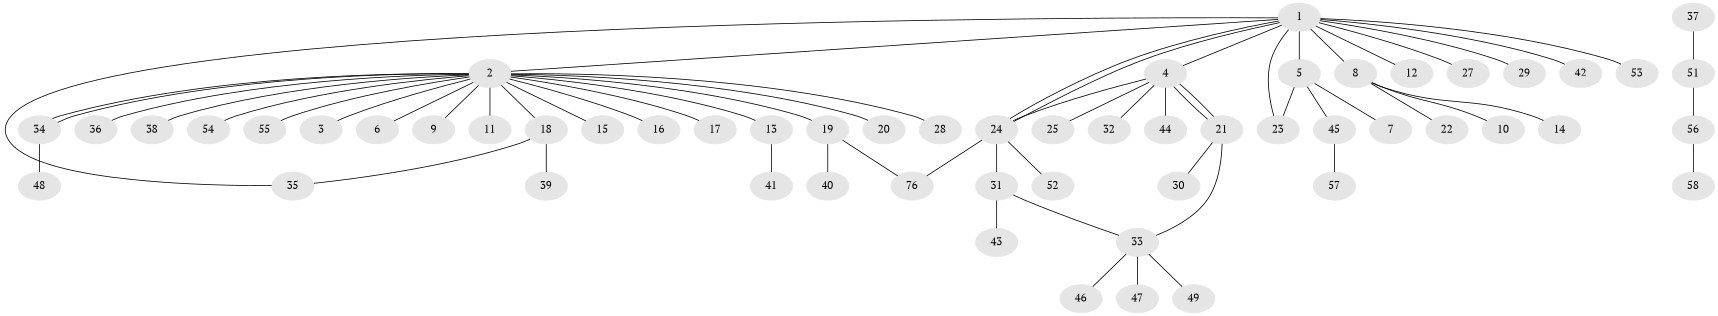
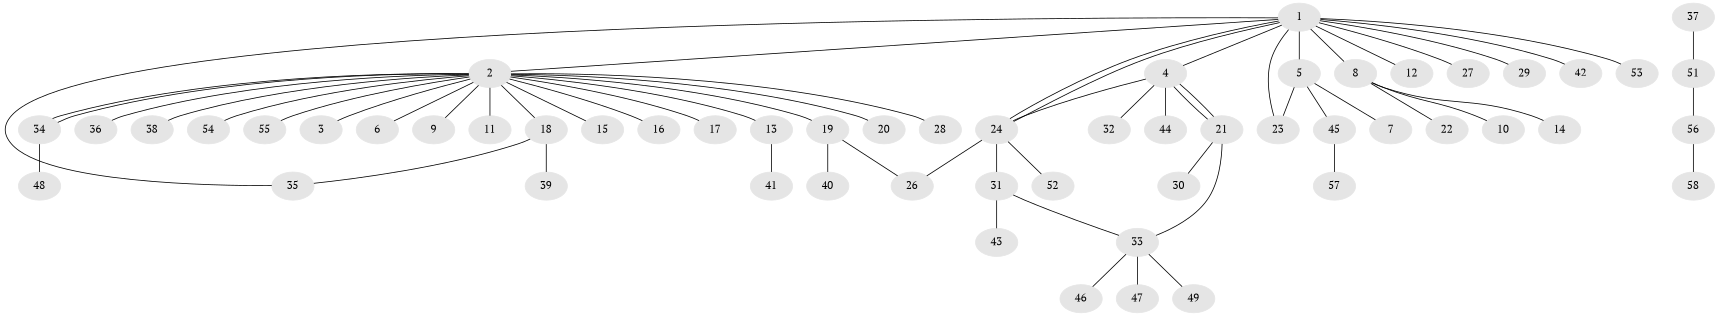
(1053, 130) -> none
(912, 186) -> (912, 186)
